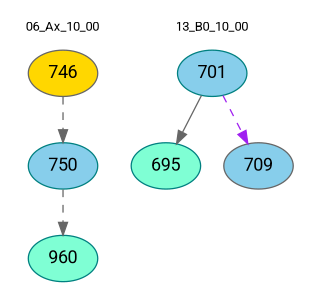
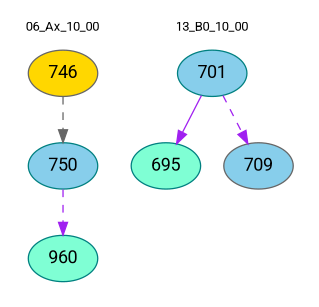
(192, 114) -> (192, 114)
(63, 206) -> (63, 206)
